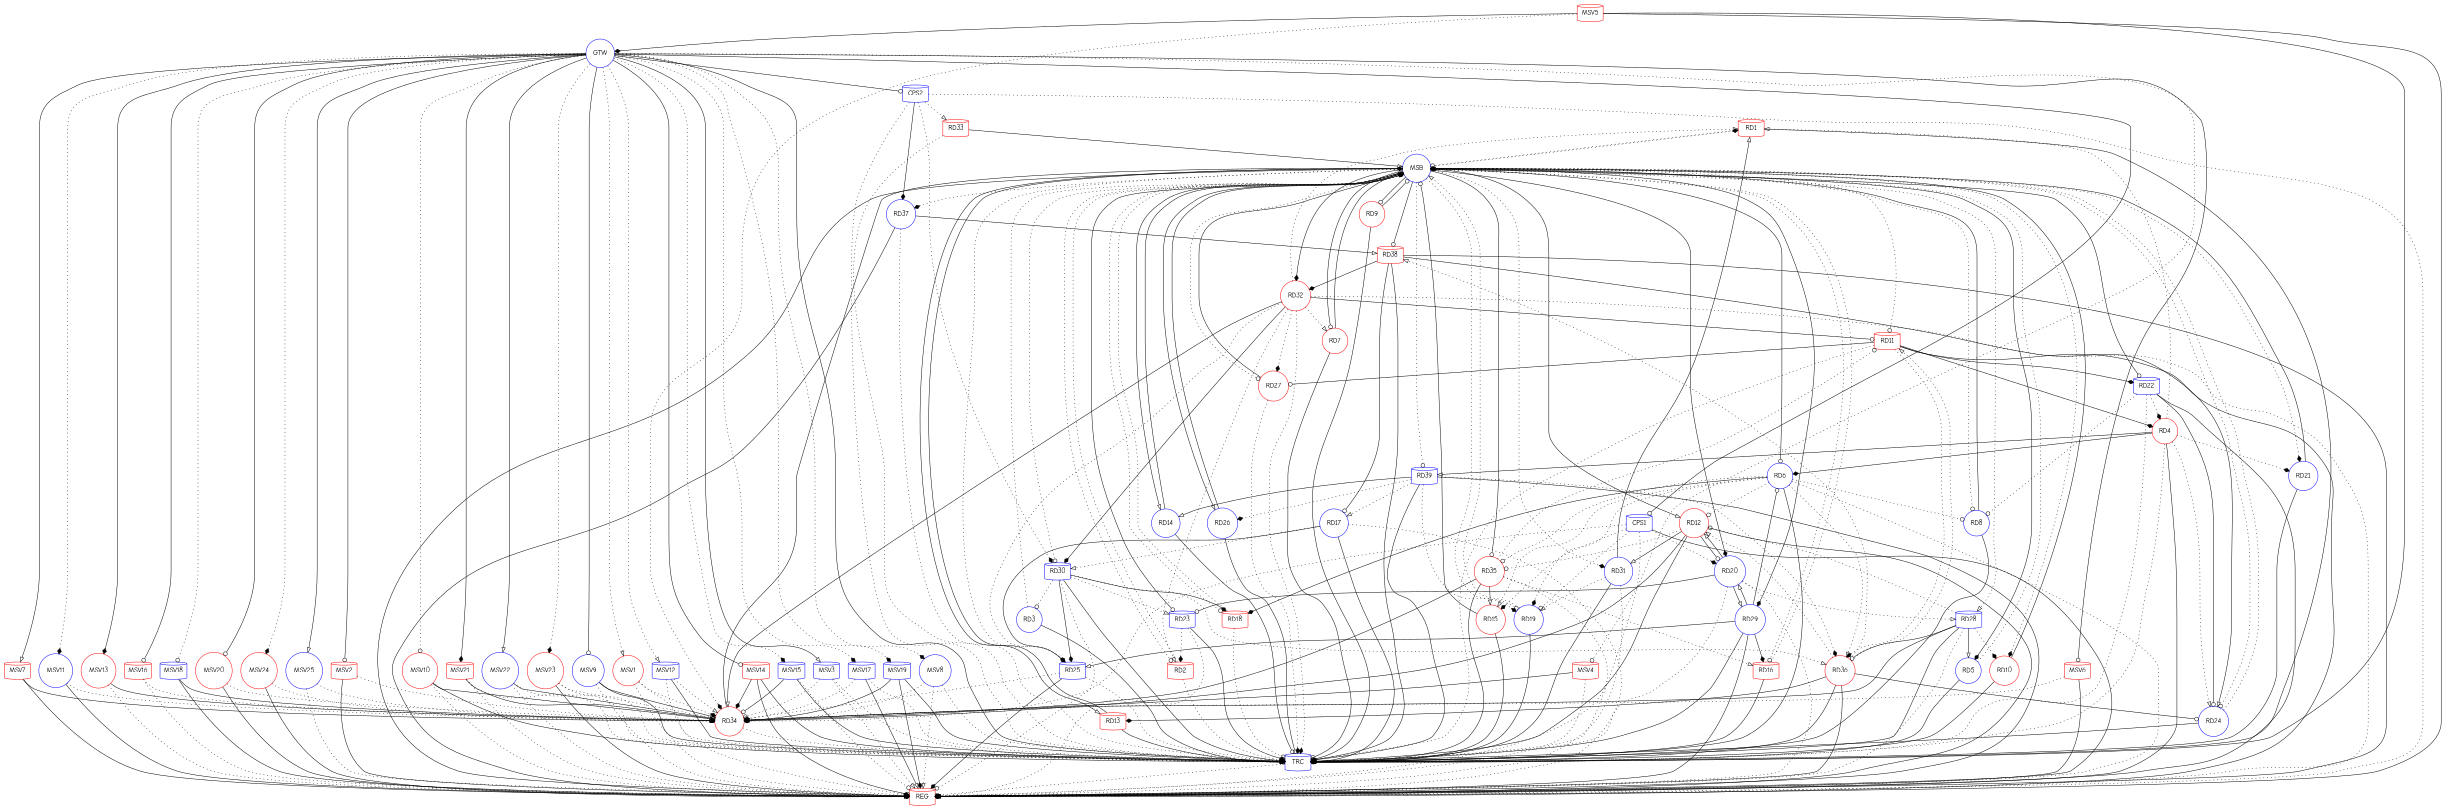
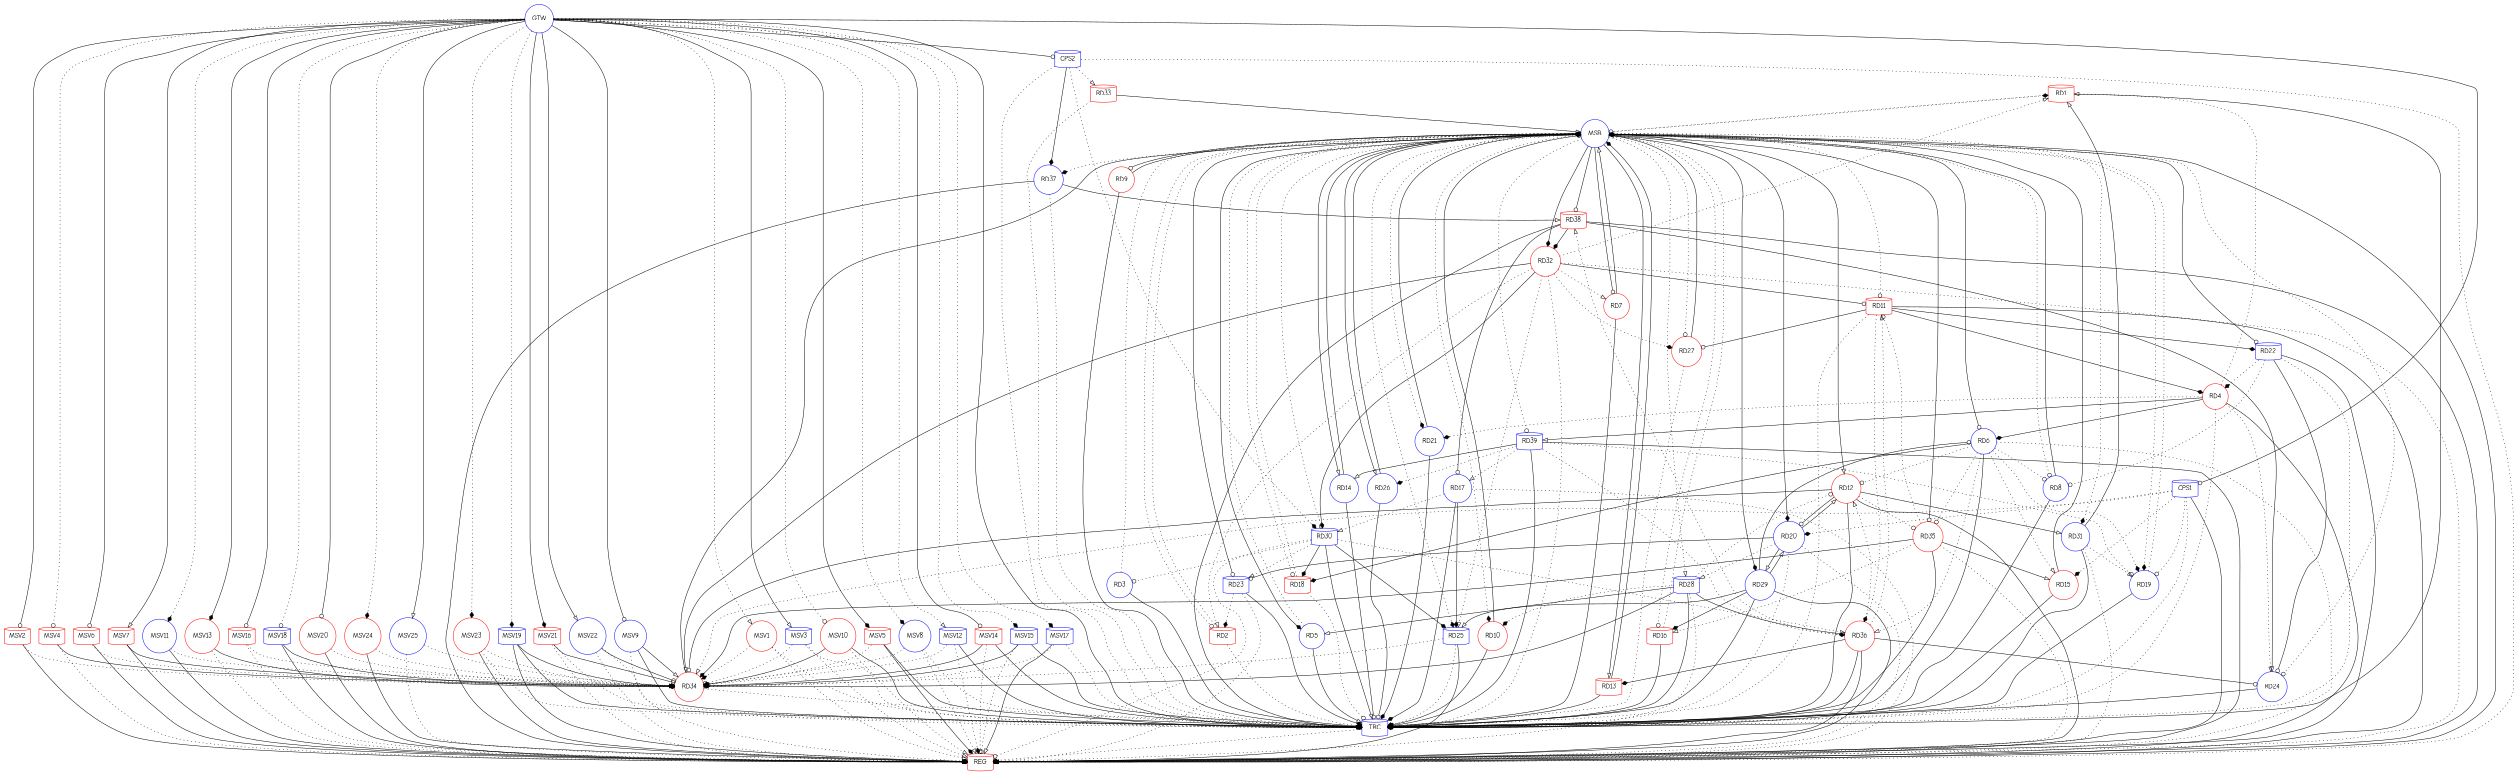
(1098, 25) -> (823, 219)
(2076, 198) -> none
(811, 760) -> (981, 697)
